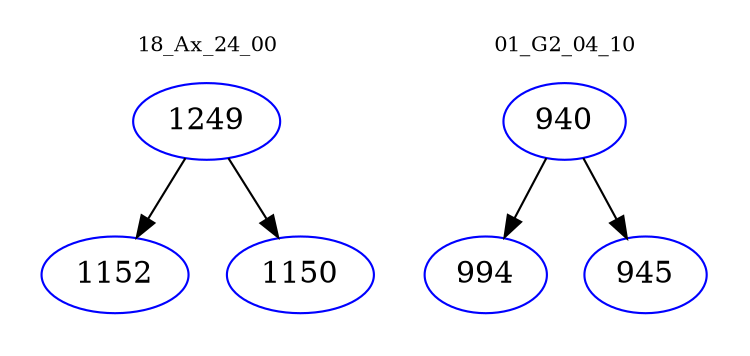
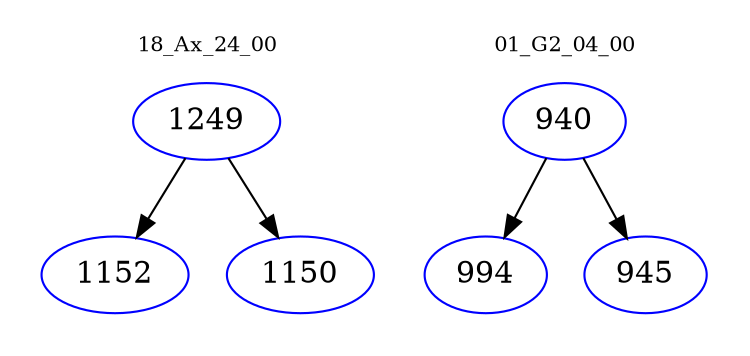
(566, 46) -> (566, 46)
